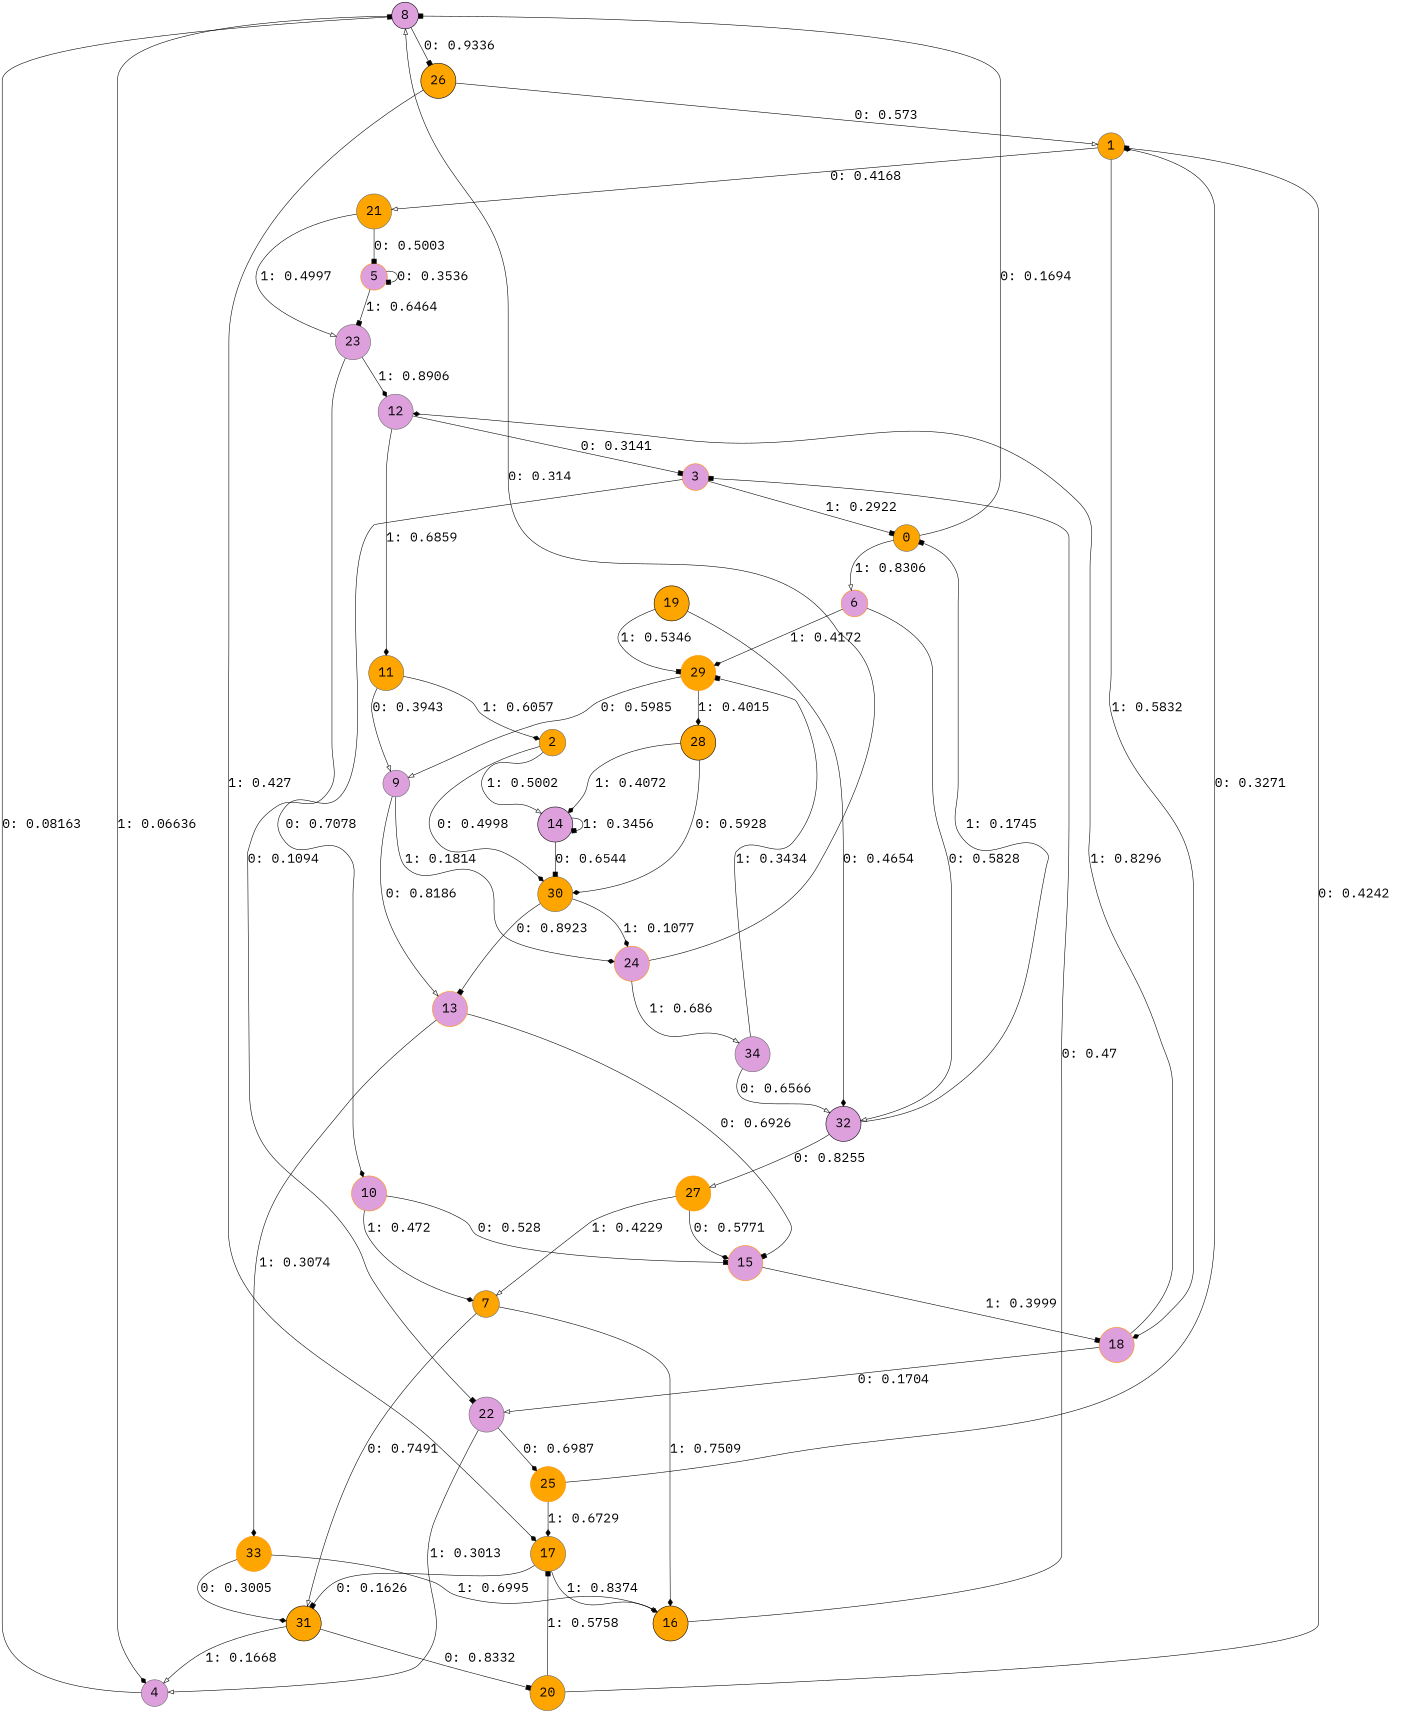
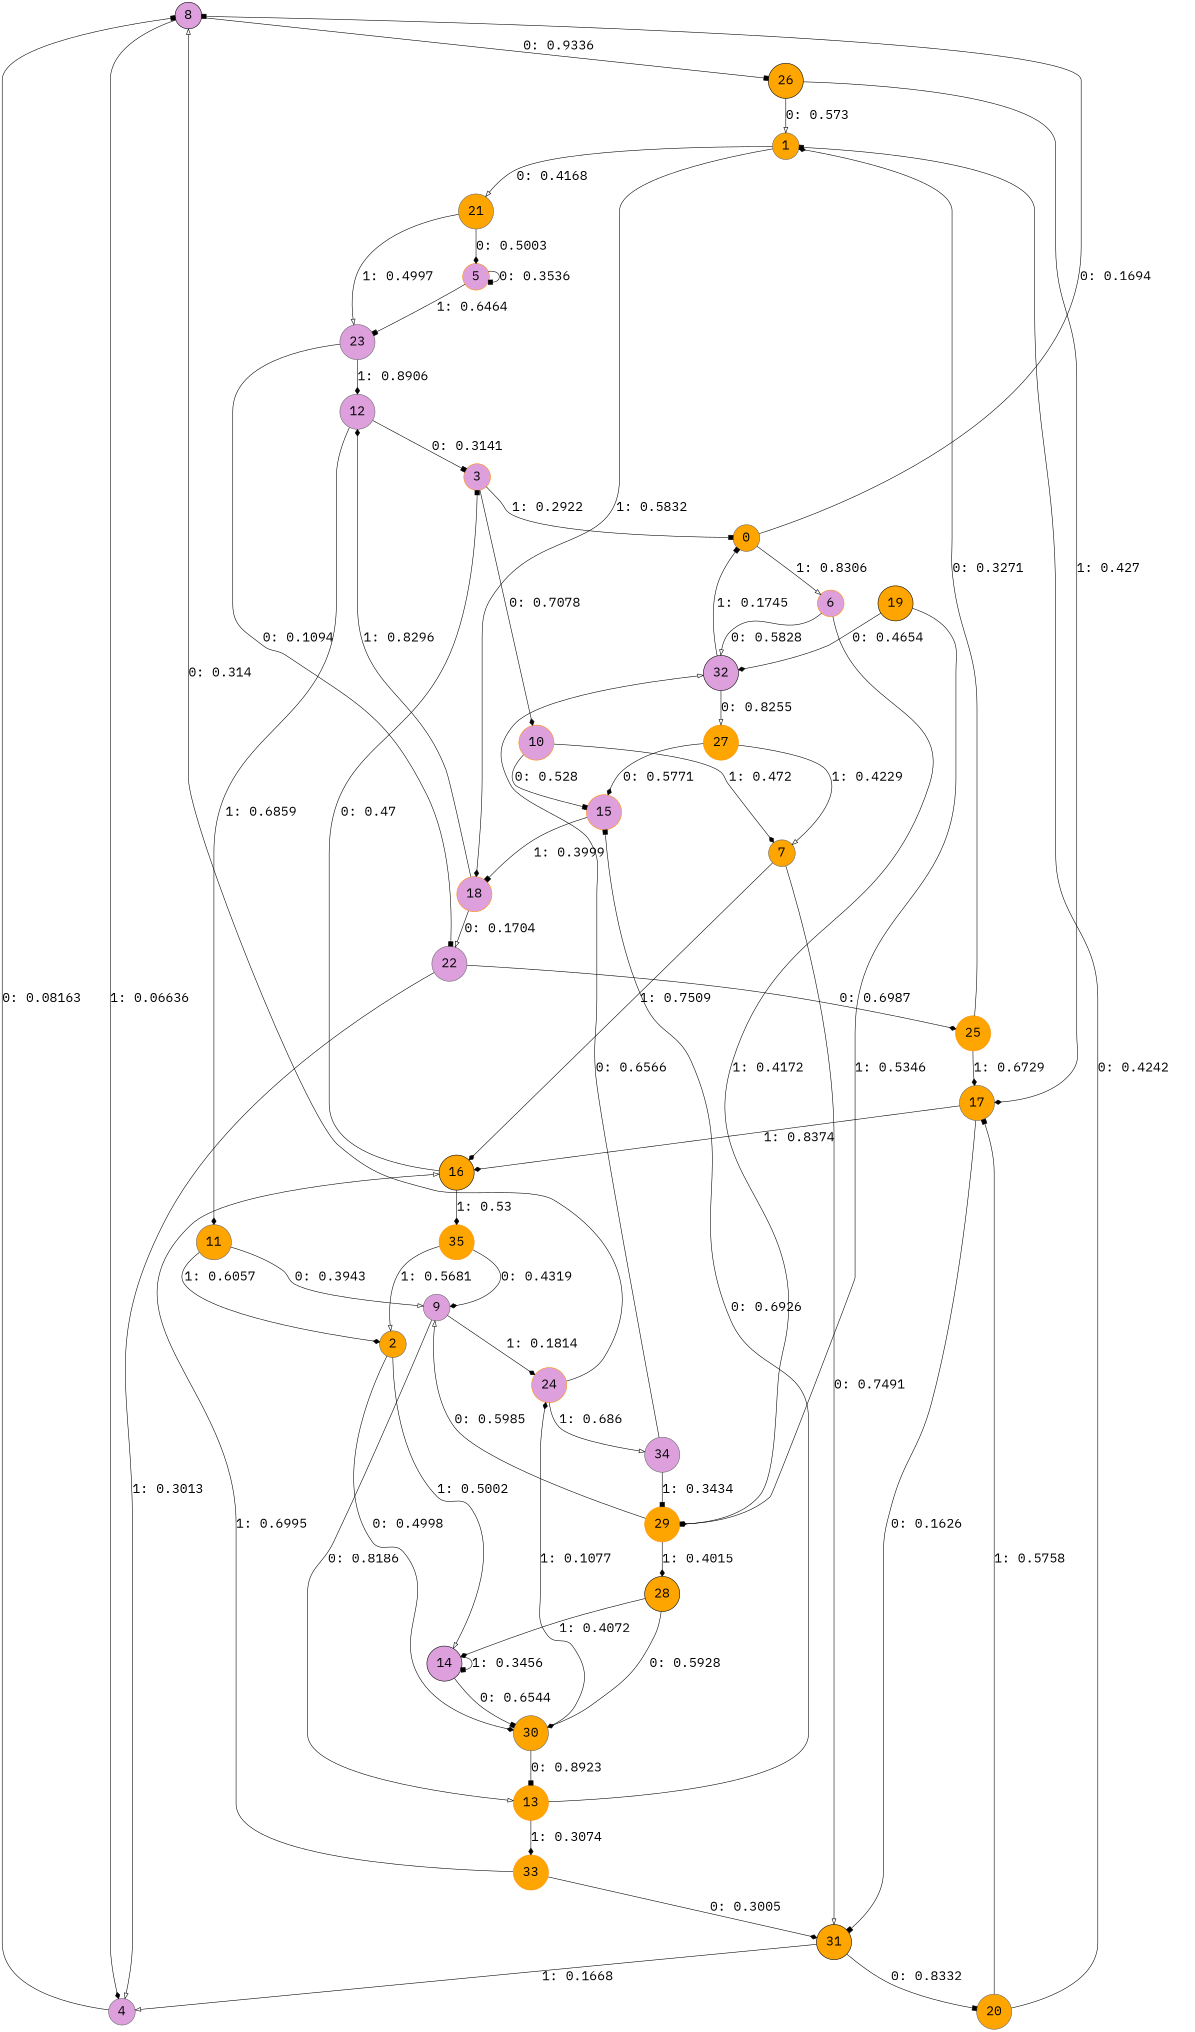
(374, 244) -> (476, 243)
(450, 1009) -> (531, 1803)
none -> (457, 1242)
